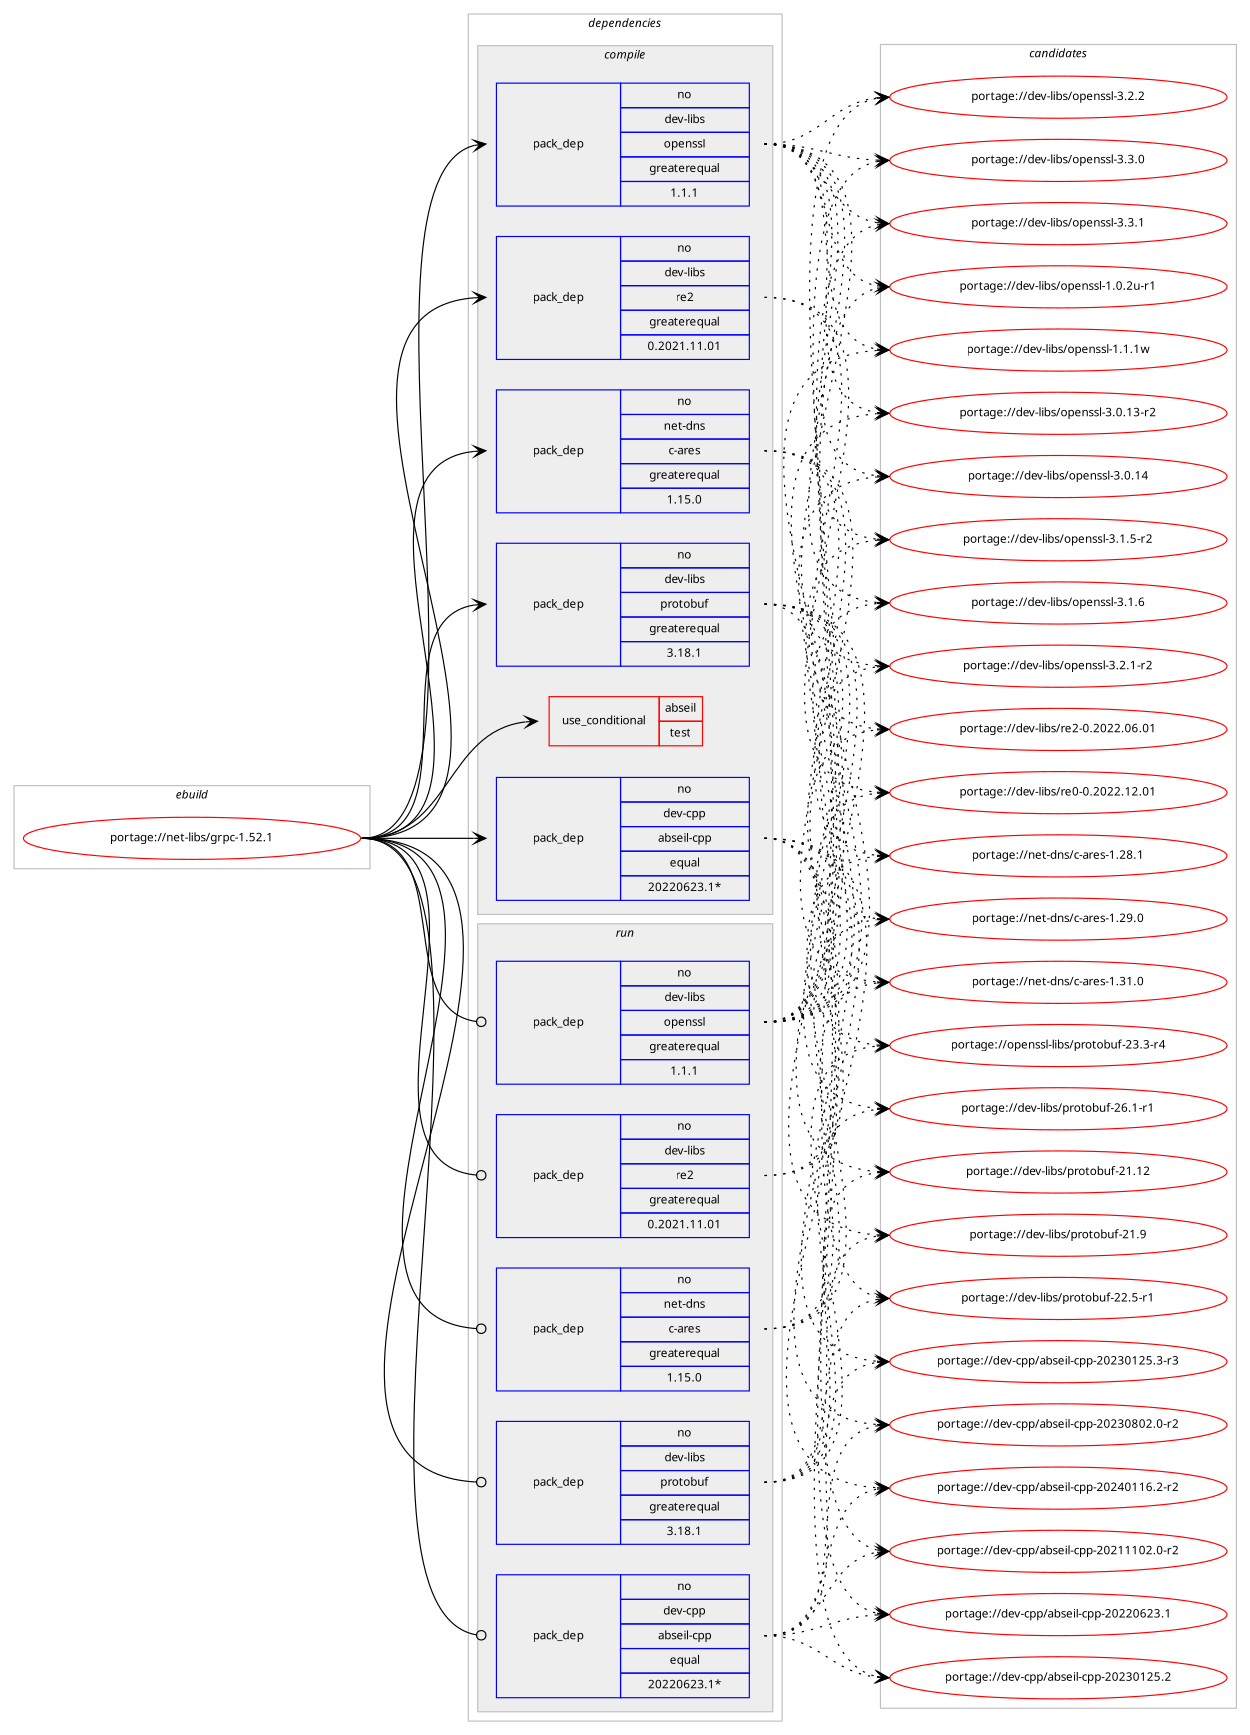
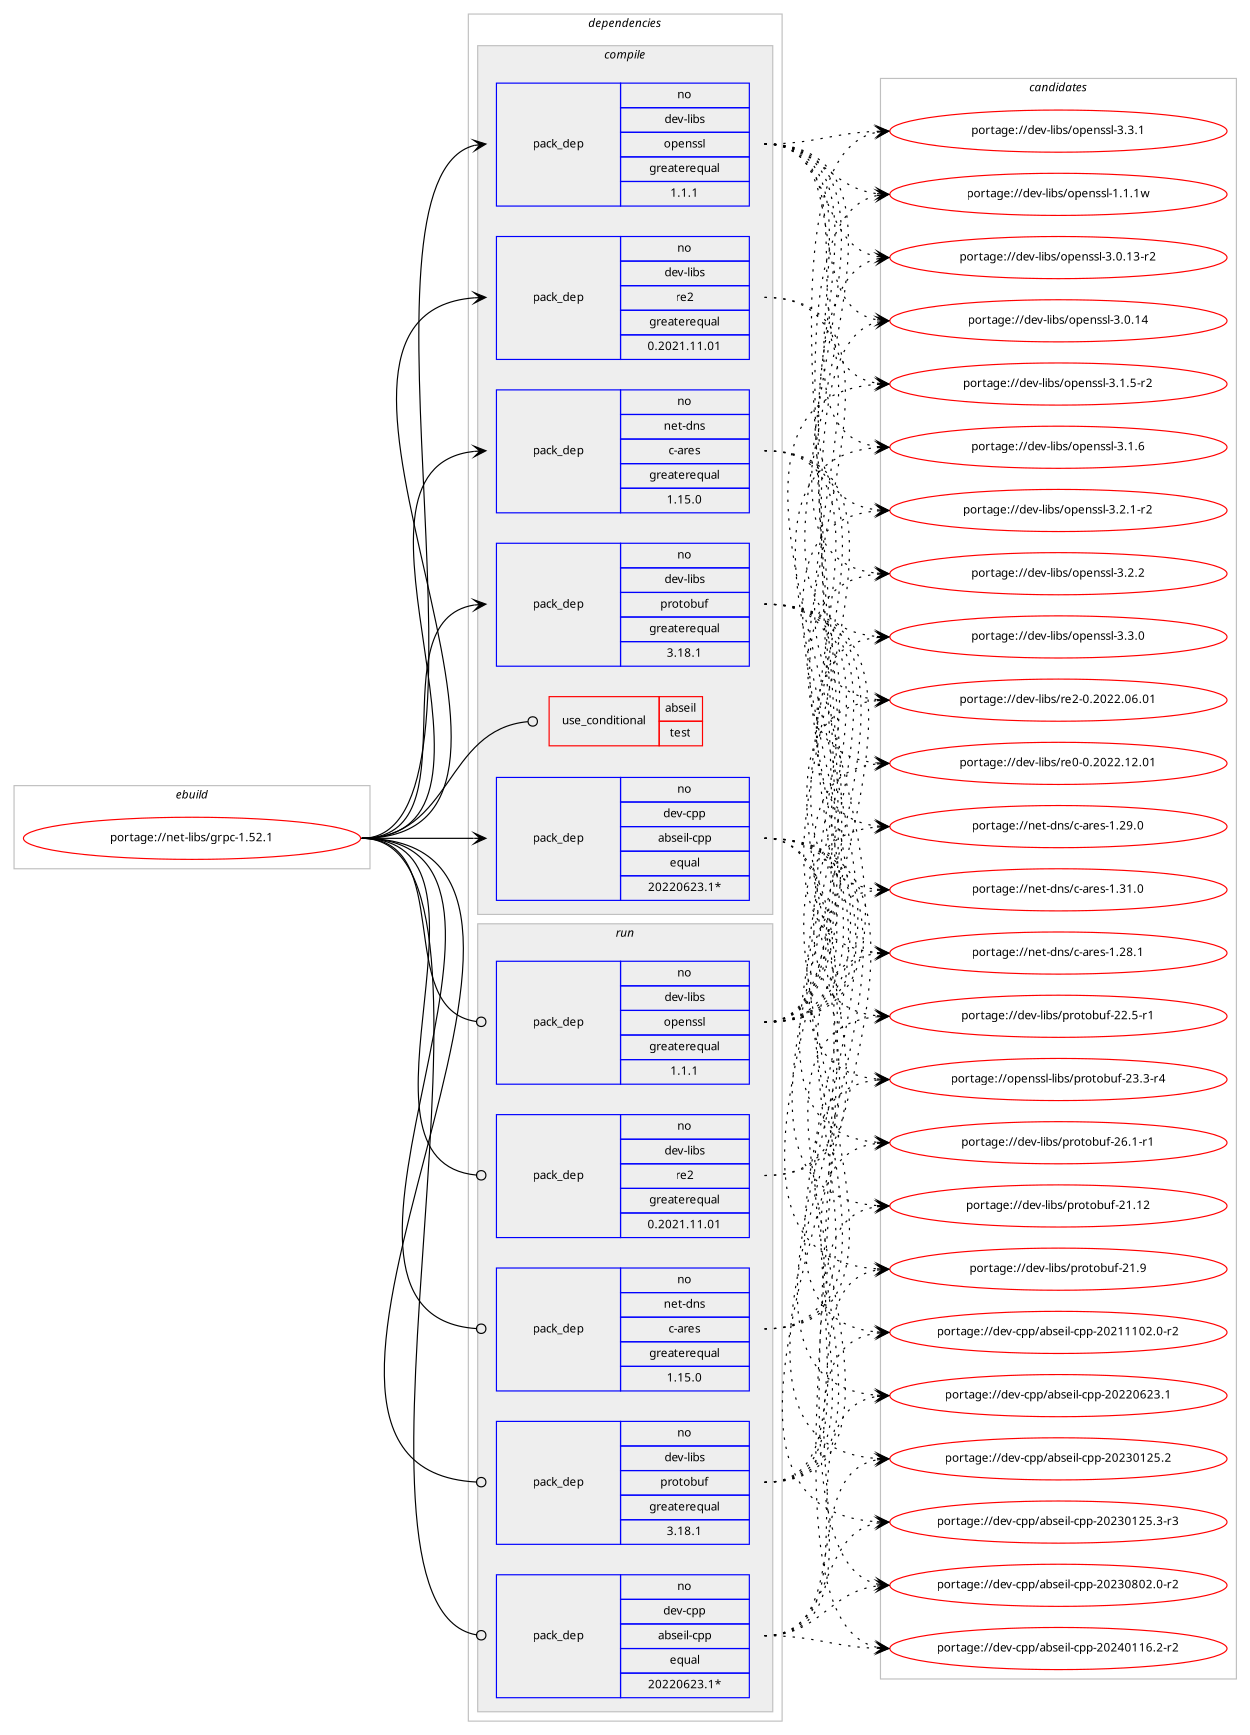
(1058, 287) -> none
(449, 780) -> (450, 779)
